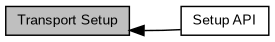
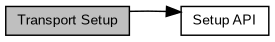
(162, 30) -> (148, 11)
